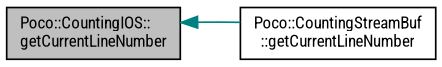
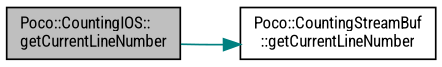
(219, 22) -> (202, 45)
